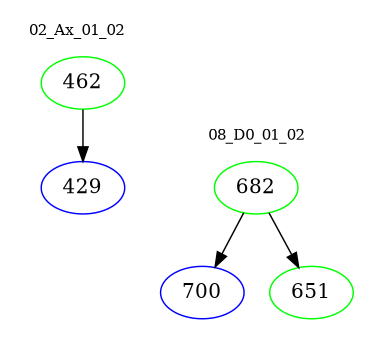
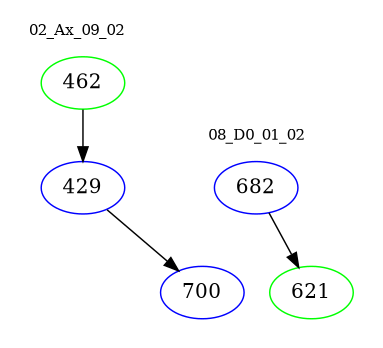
(77, 31) -> (77, 31)
(256, 188) -> (256, 188)
(233, 233) -> (137, 235)
(311, 293) -> (311, 293)
